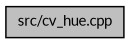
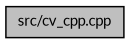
(65, 22) -> (65, 22)
